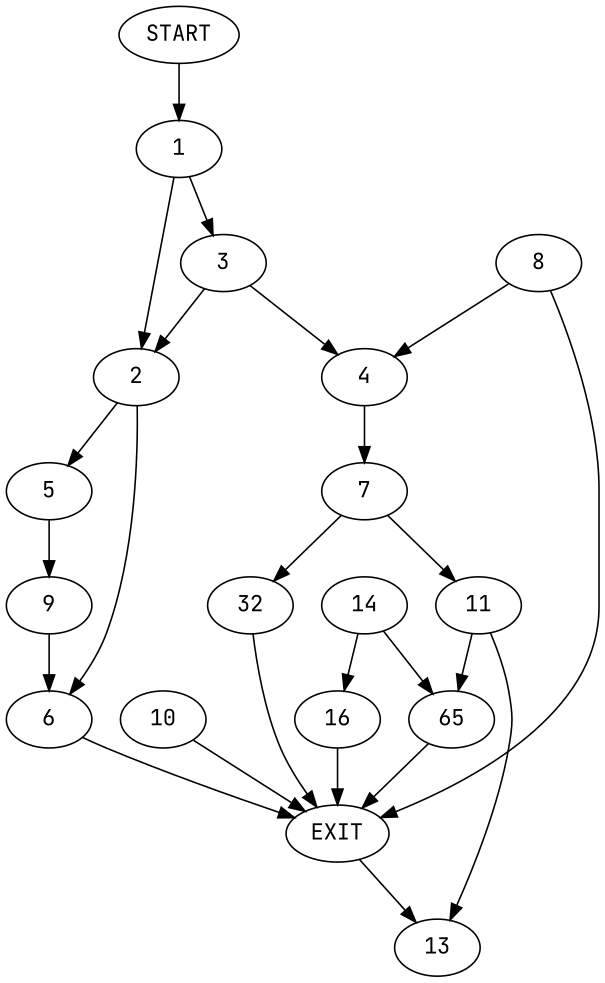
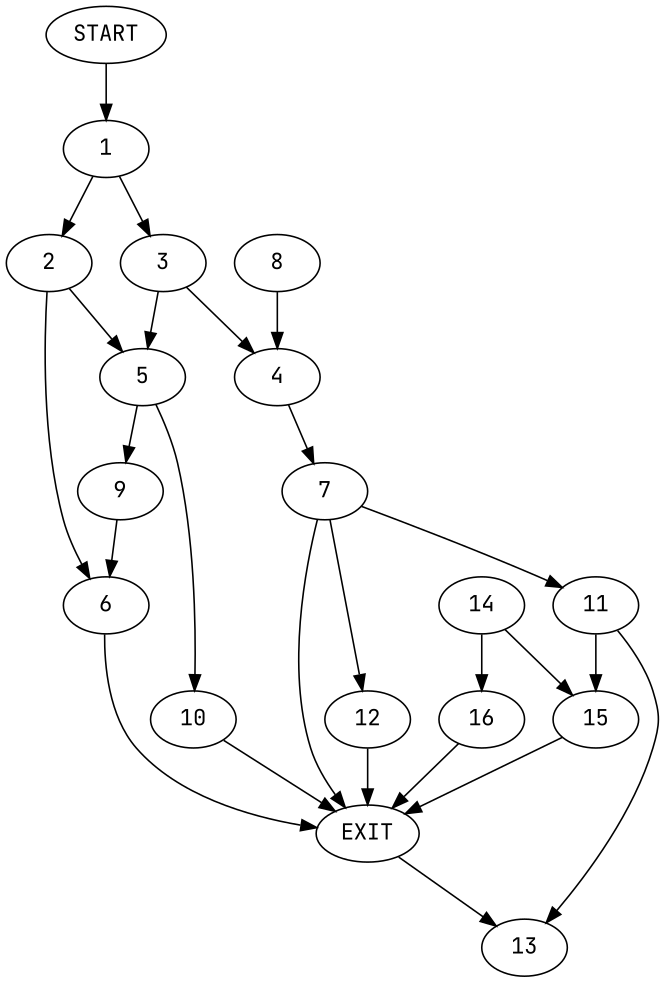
(185, 314) -> (154, 312)
none -> (189, 537)
(599, 598) -> (299, 660)
(250, 605) -> (368, 719)
(452, 719) -> (596, 719)
